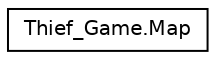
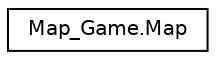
(108, 30) -> (108, 30)
